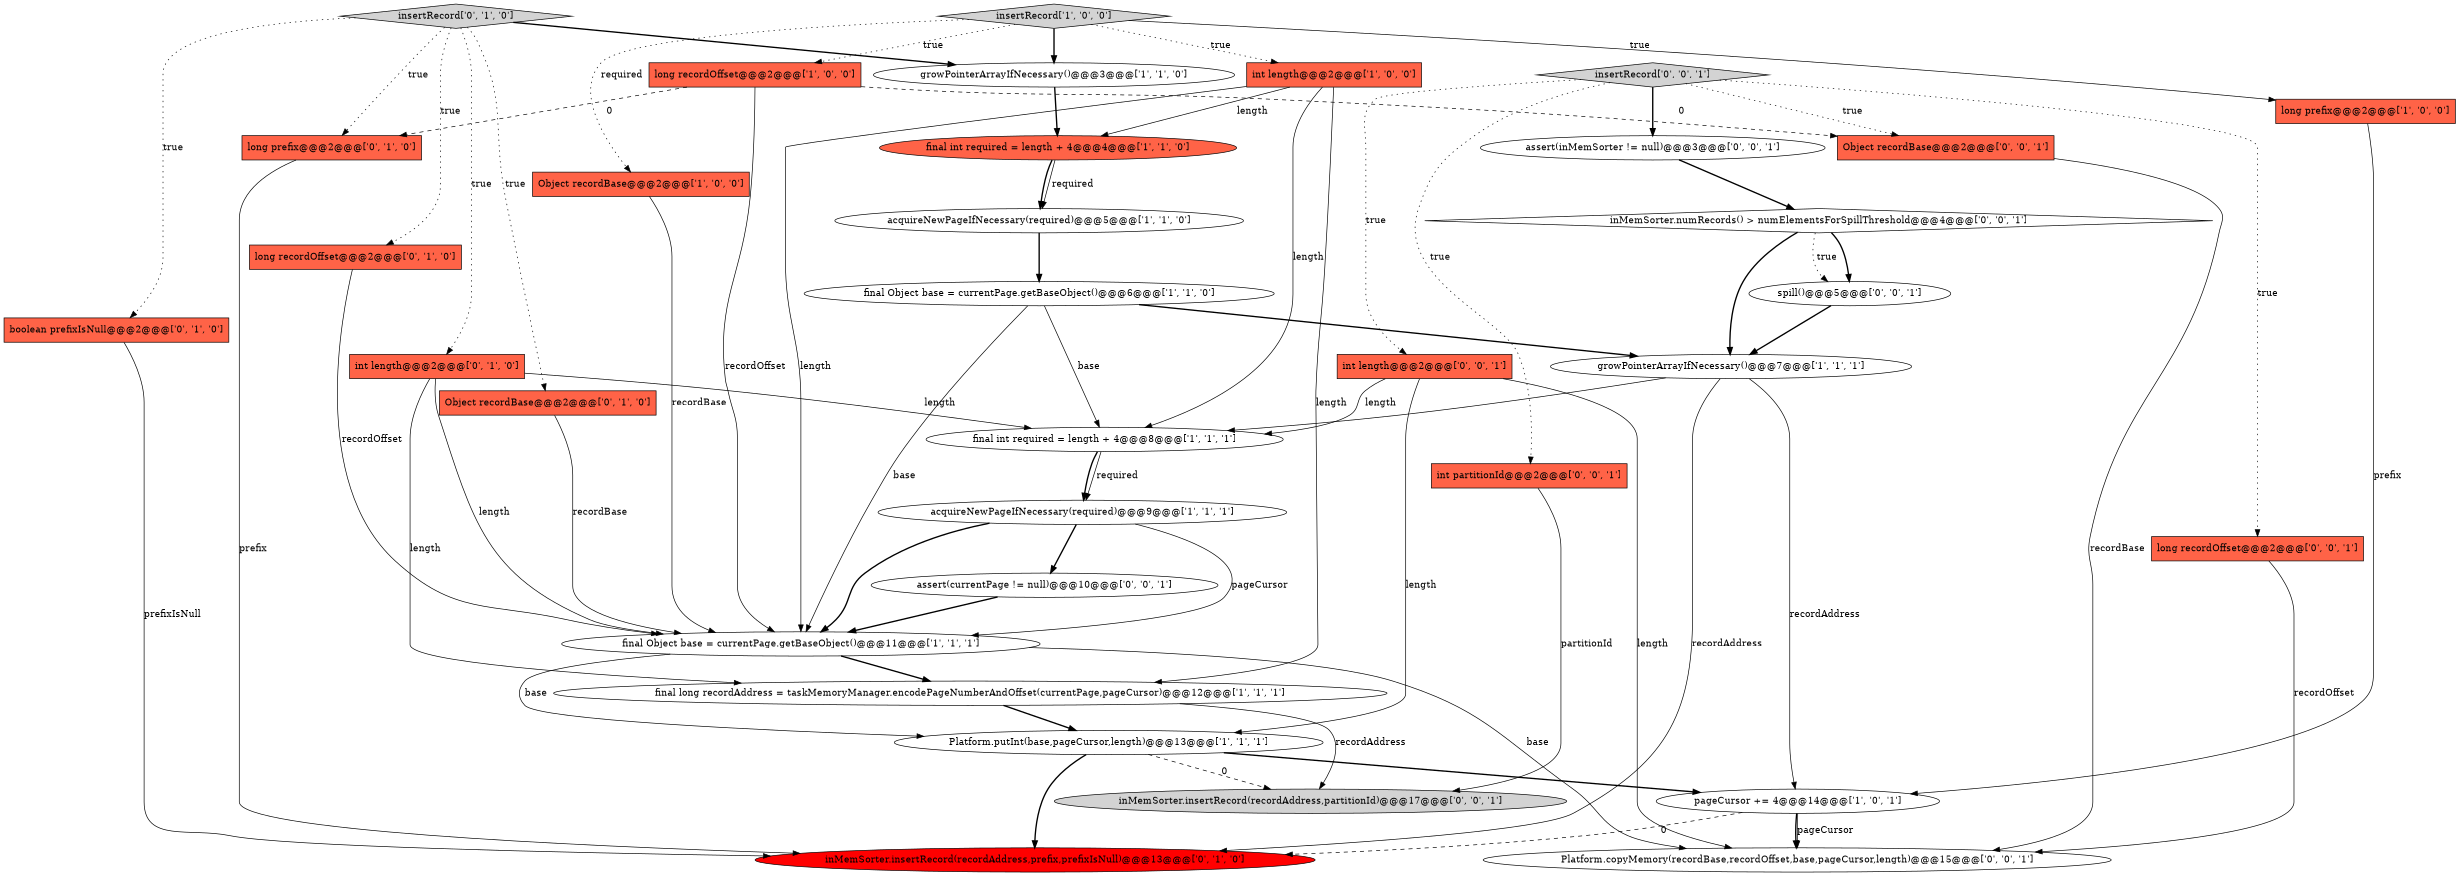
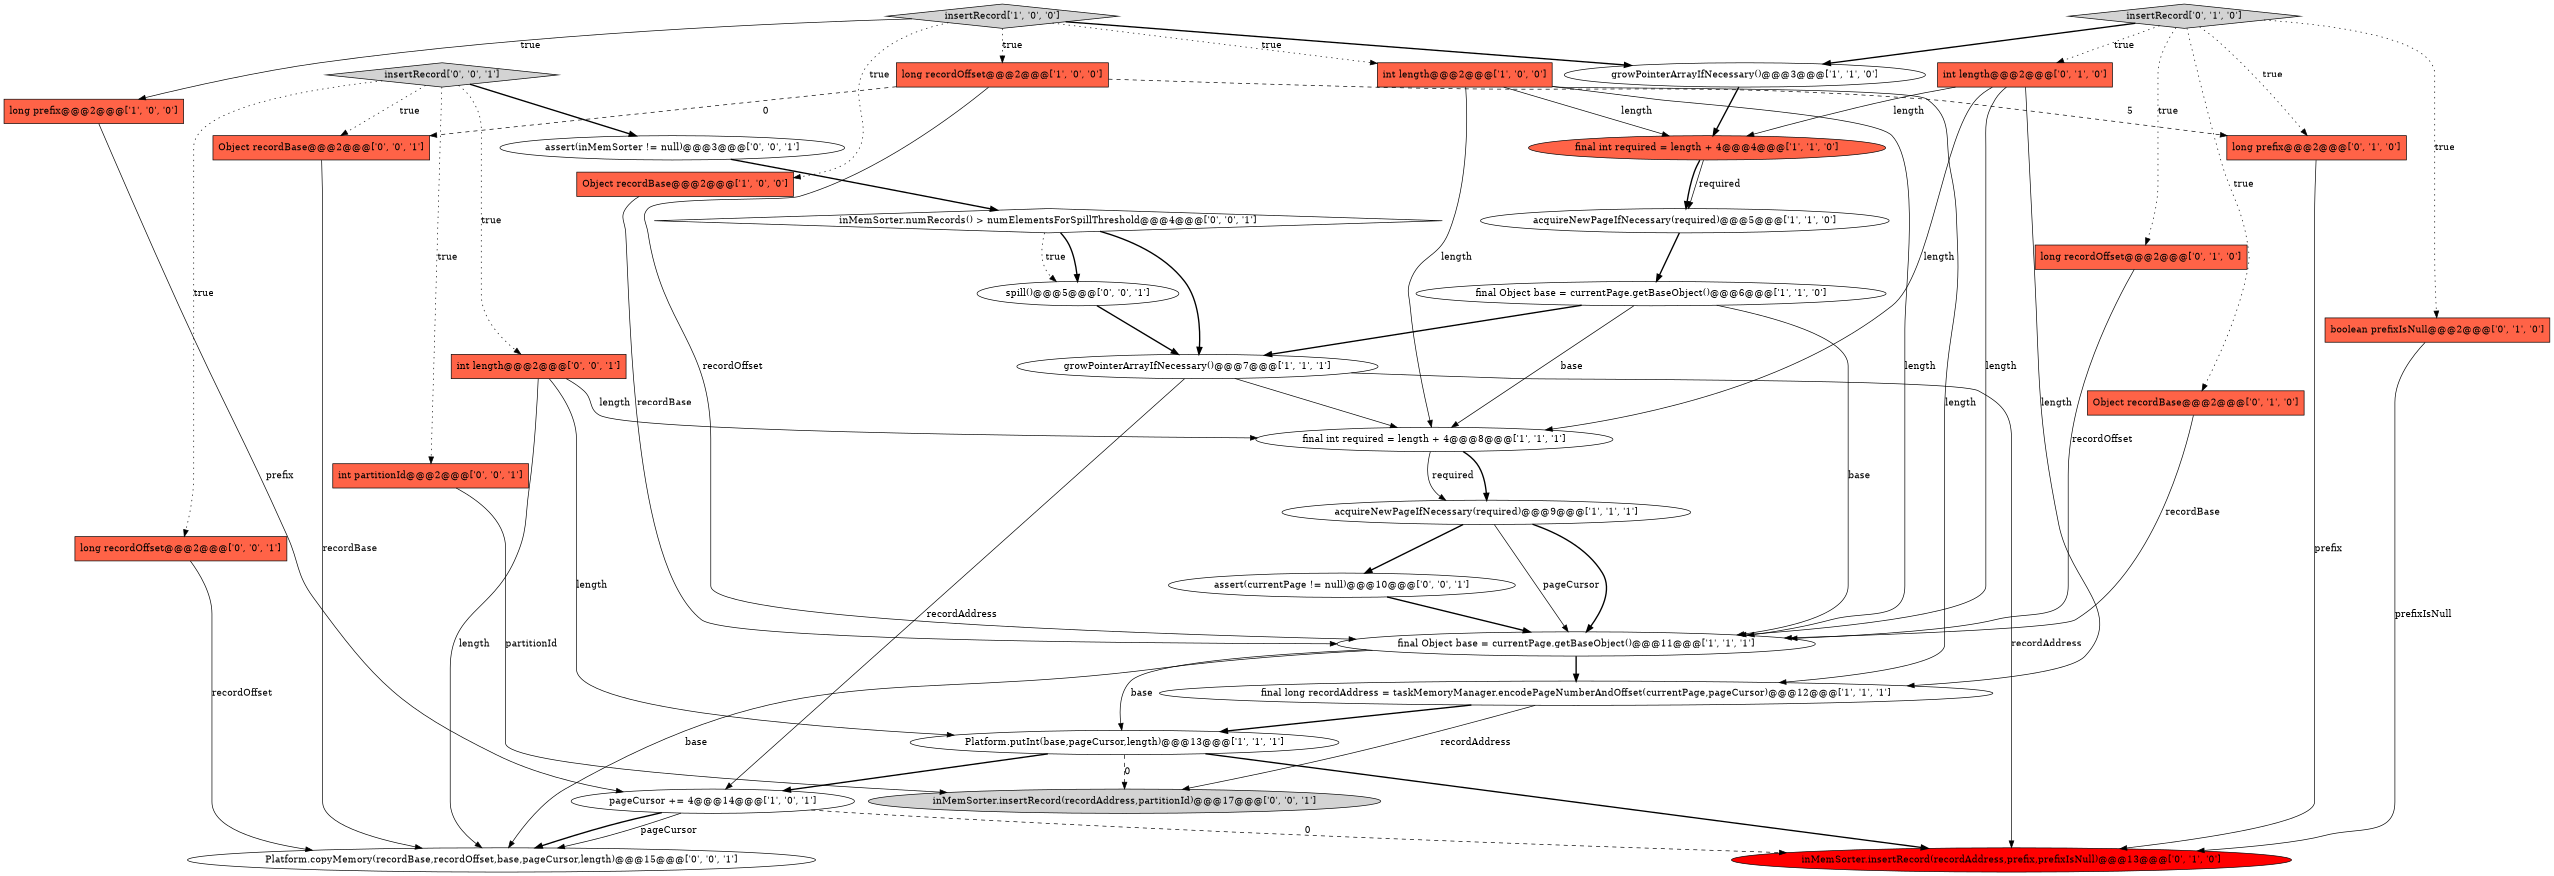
(622, 75) -> (880, 75)
none -> (1854, 108)
(610, 111) -> (2130, 111)
